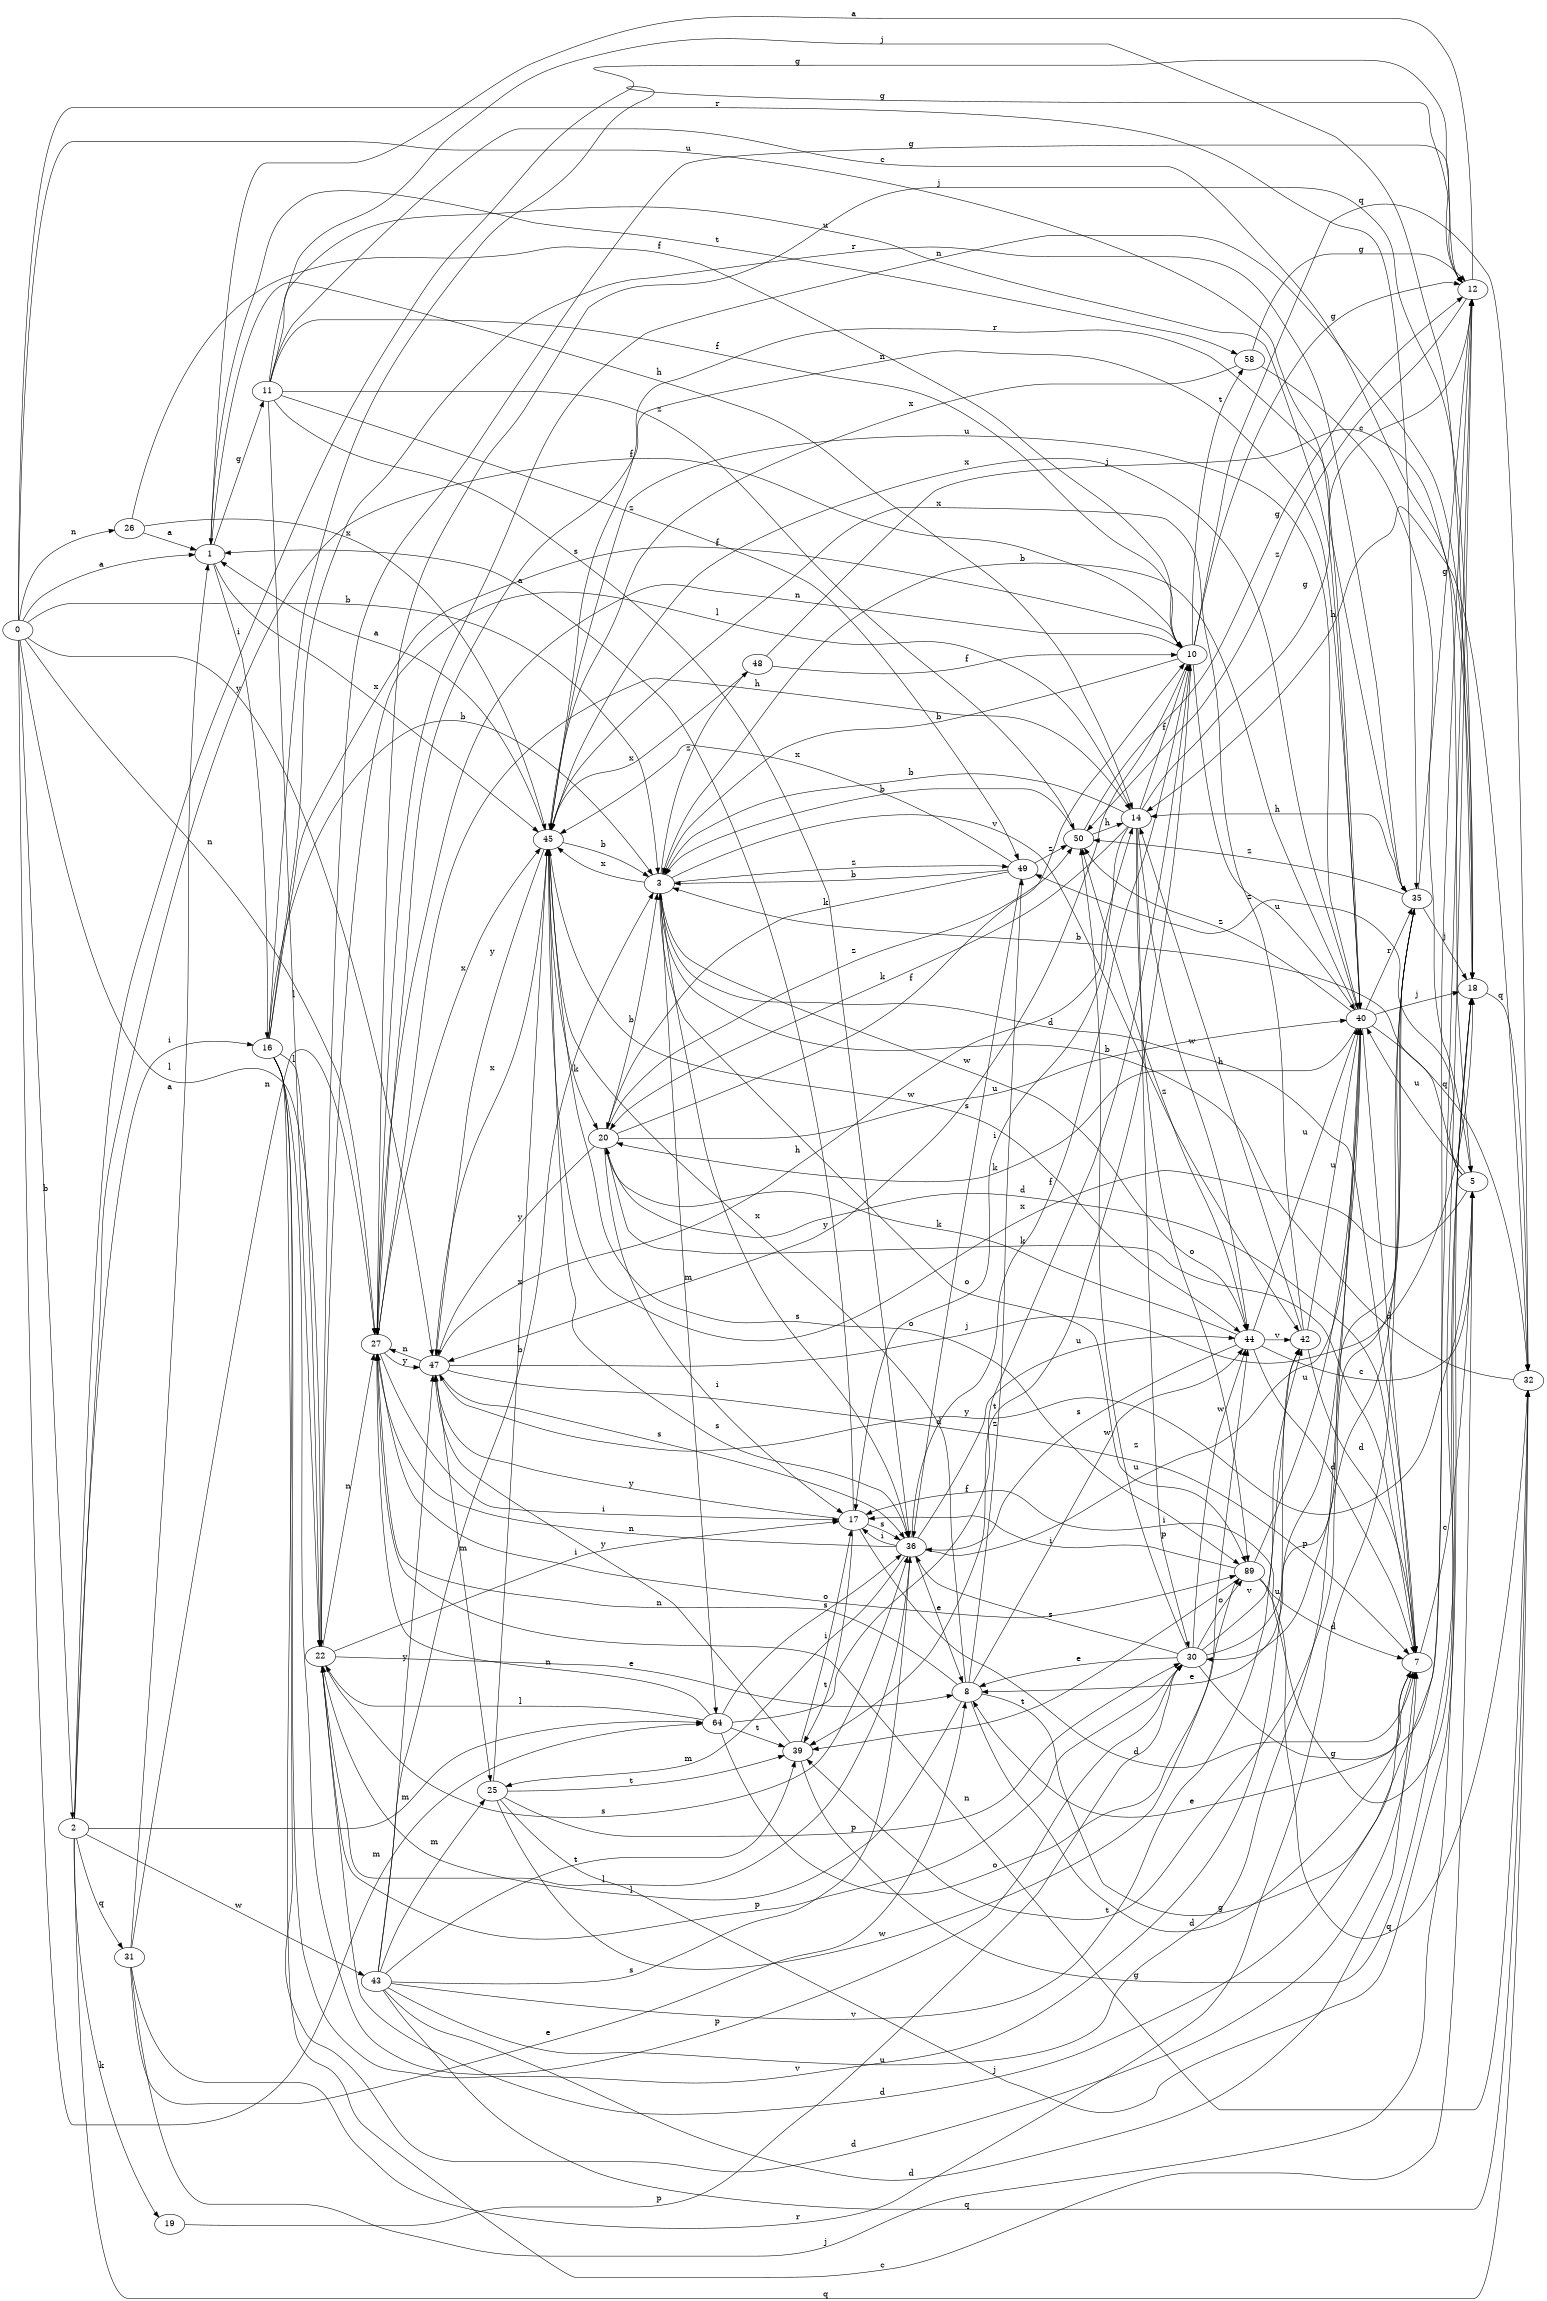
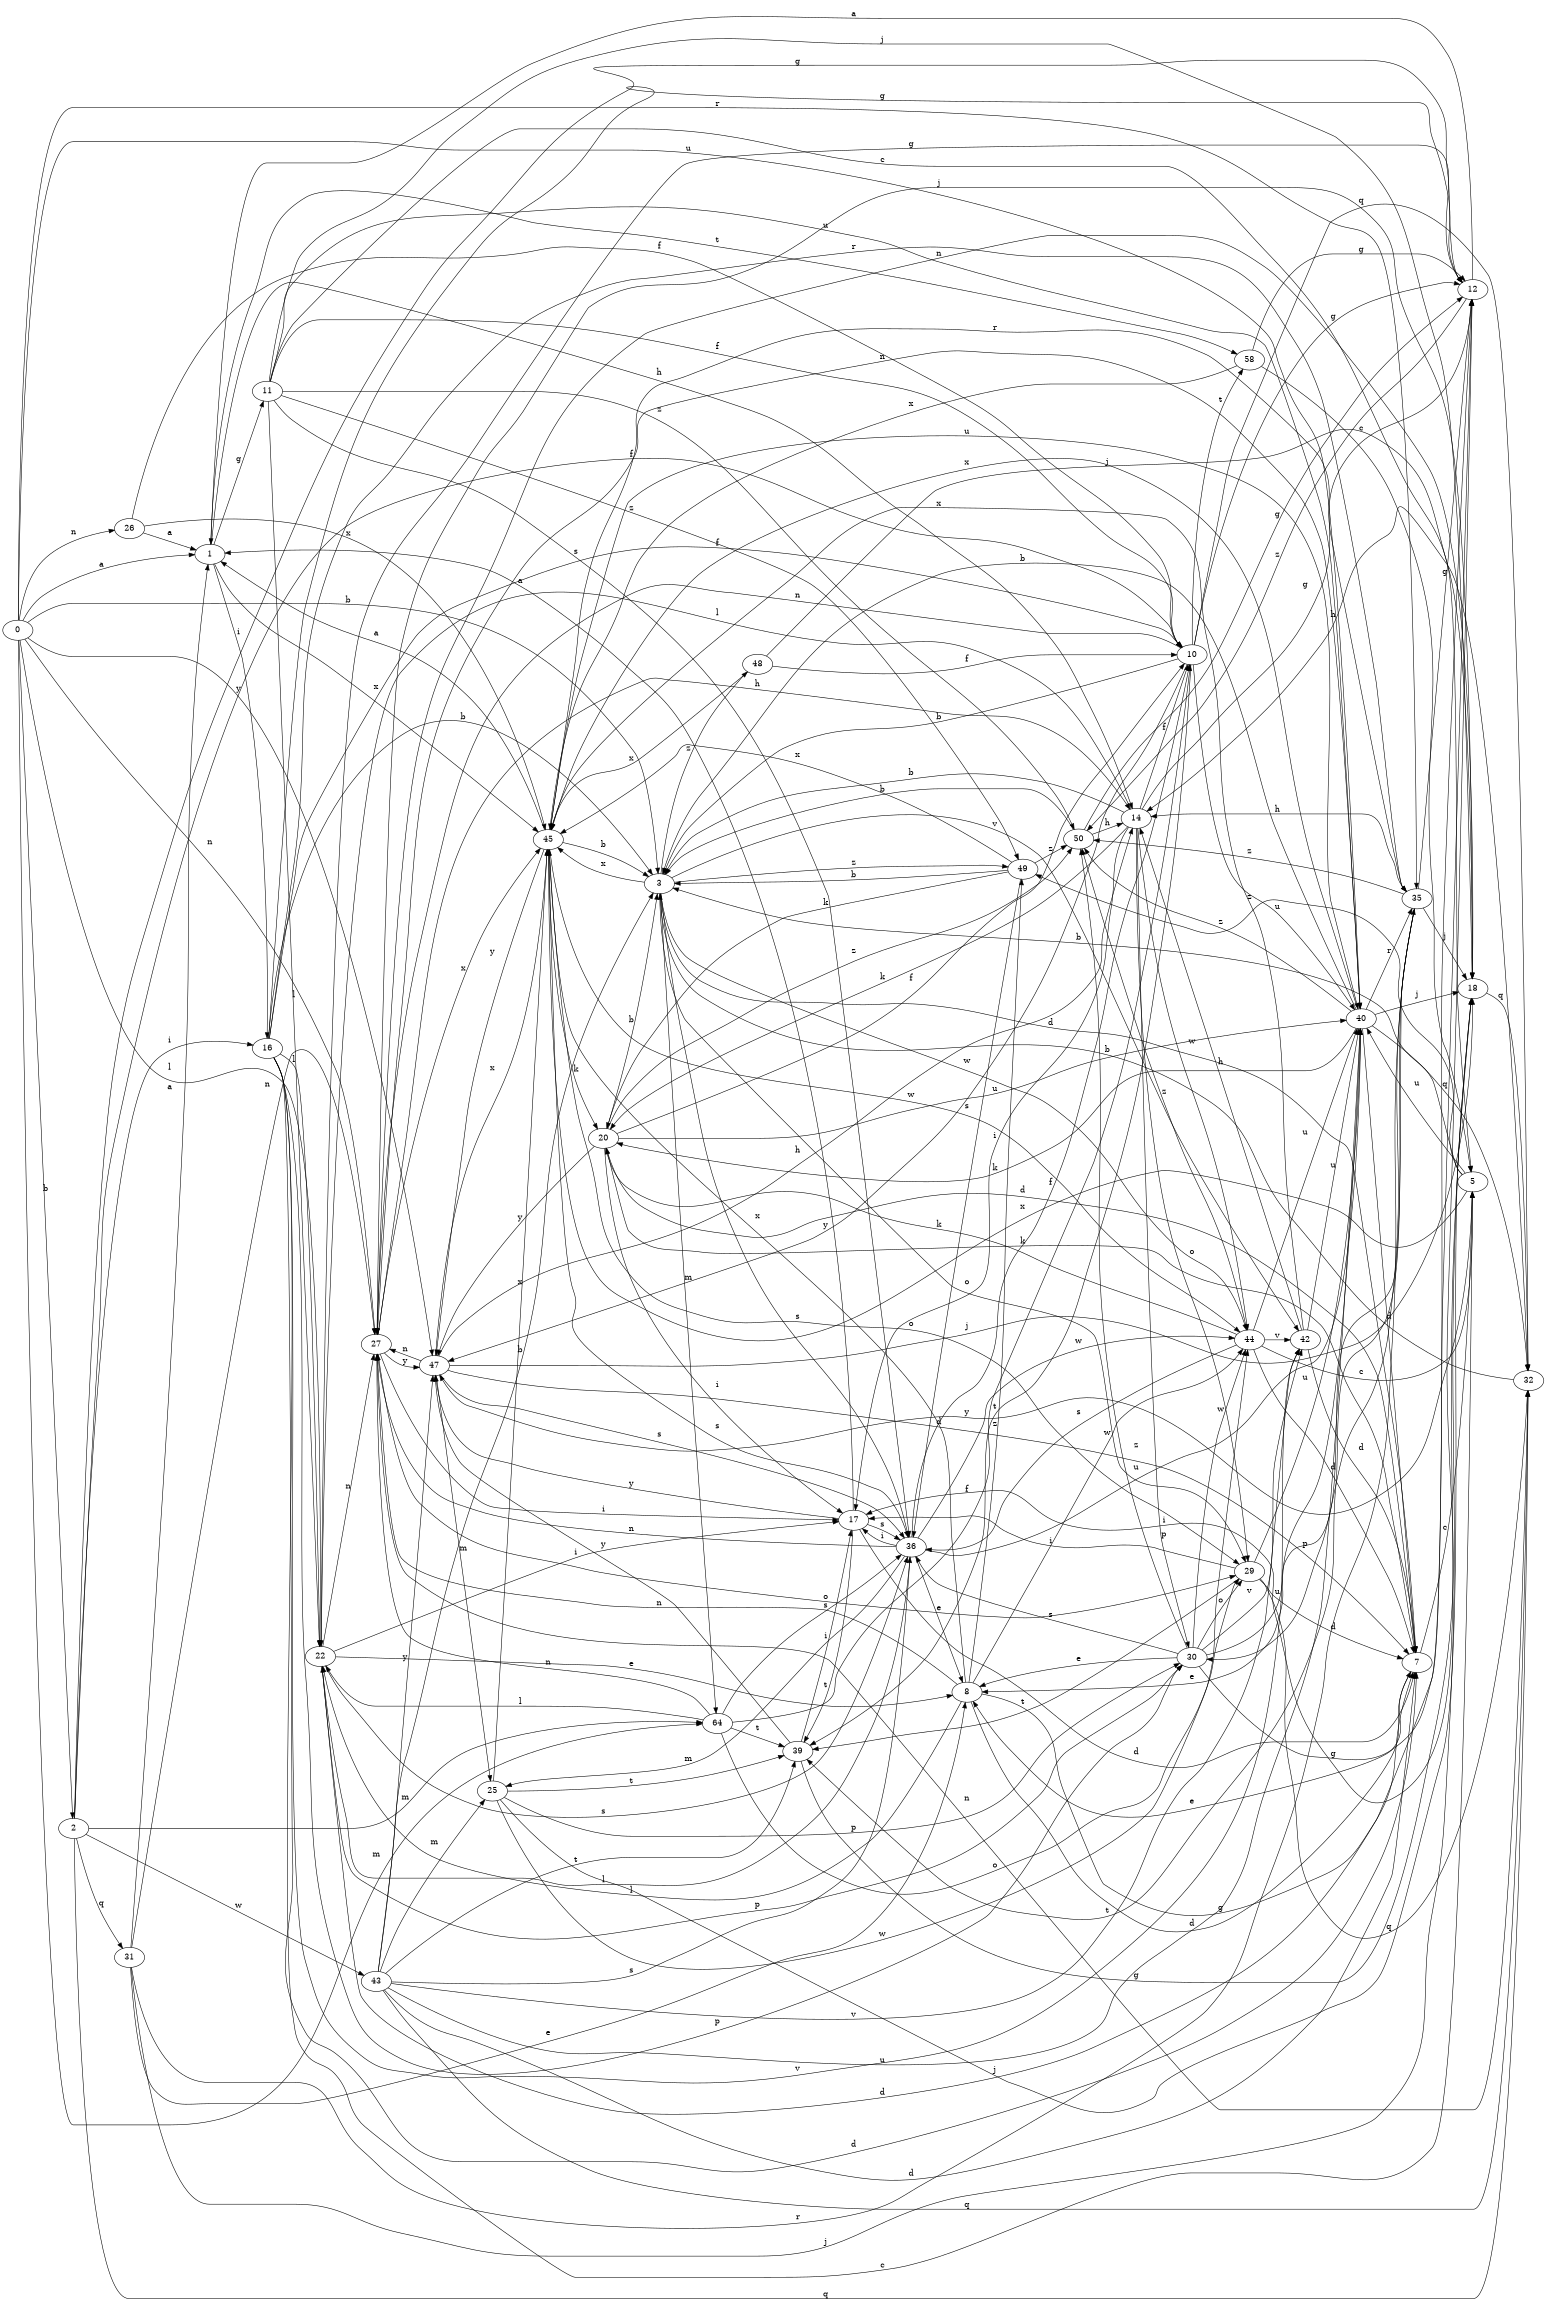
(1079, 1341) -> (1079, 1341)
(1250, 1572) -> (1250, 1572)
(170, 2224) -> none
